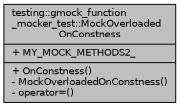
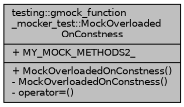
(52, 71) -> (92, 71)
